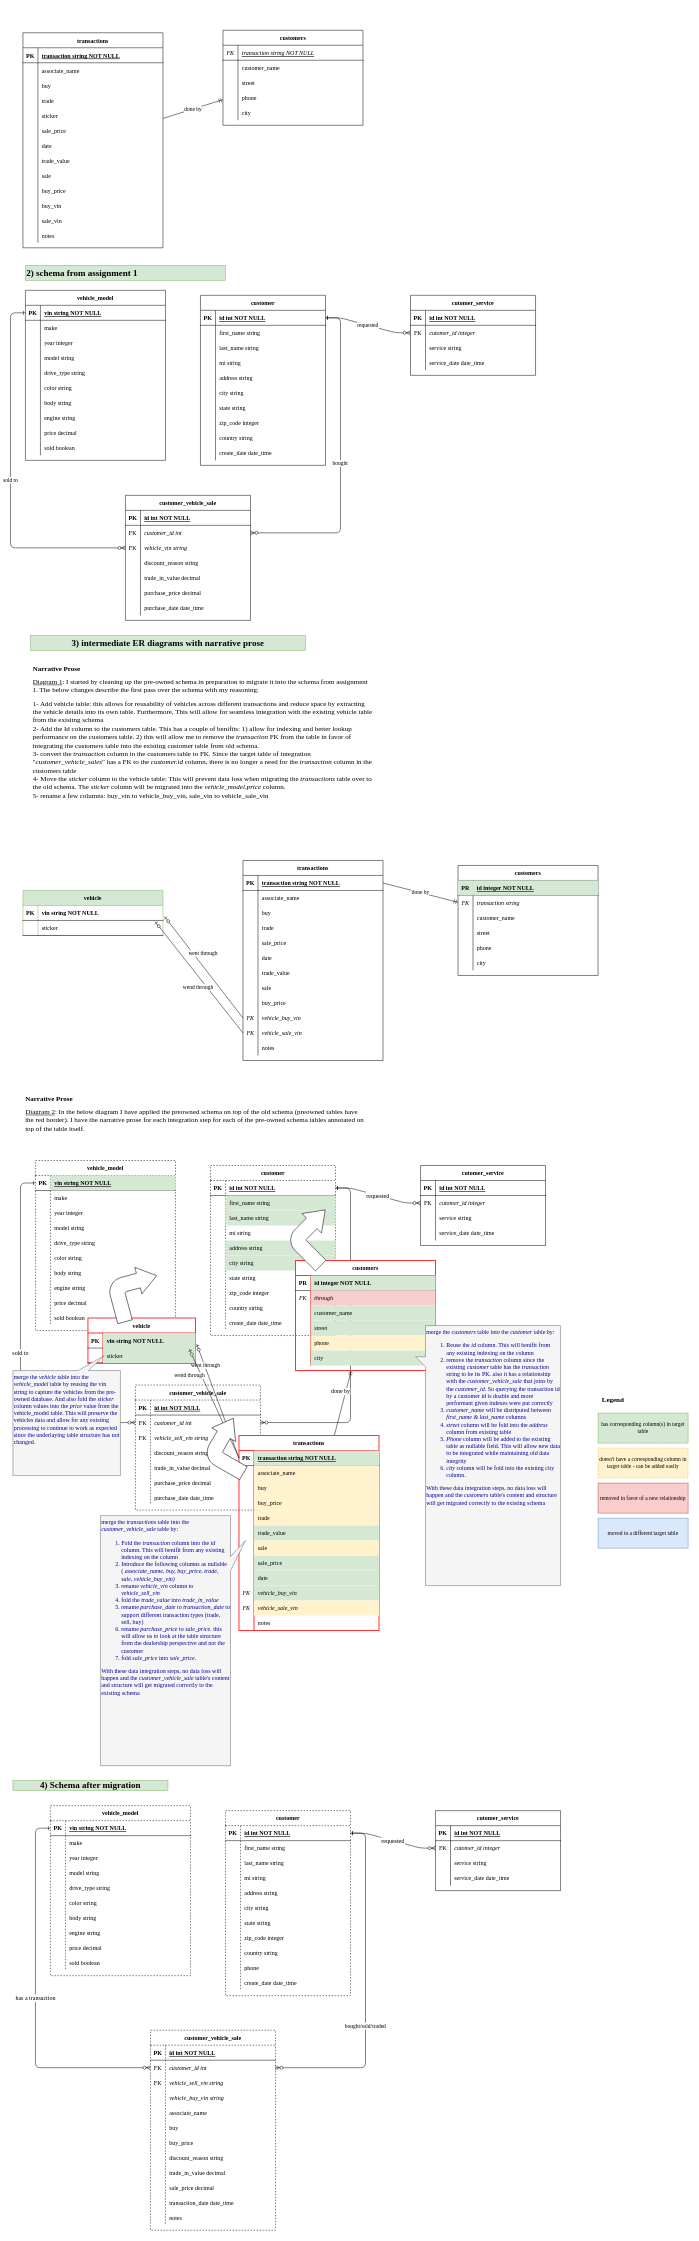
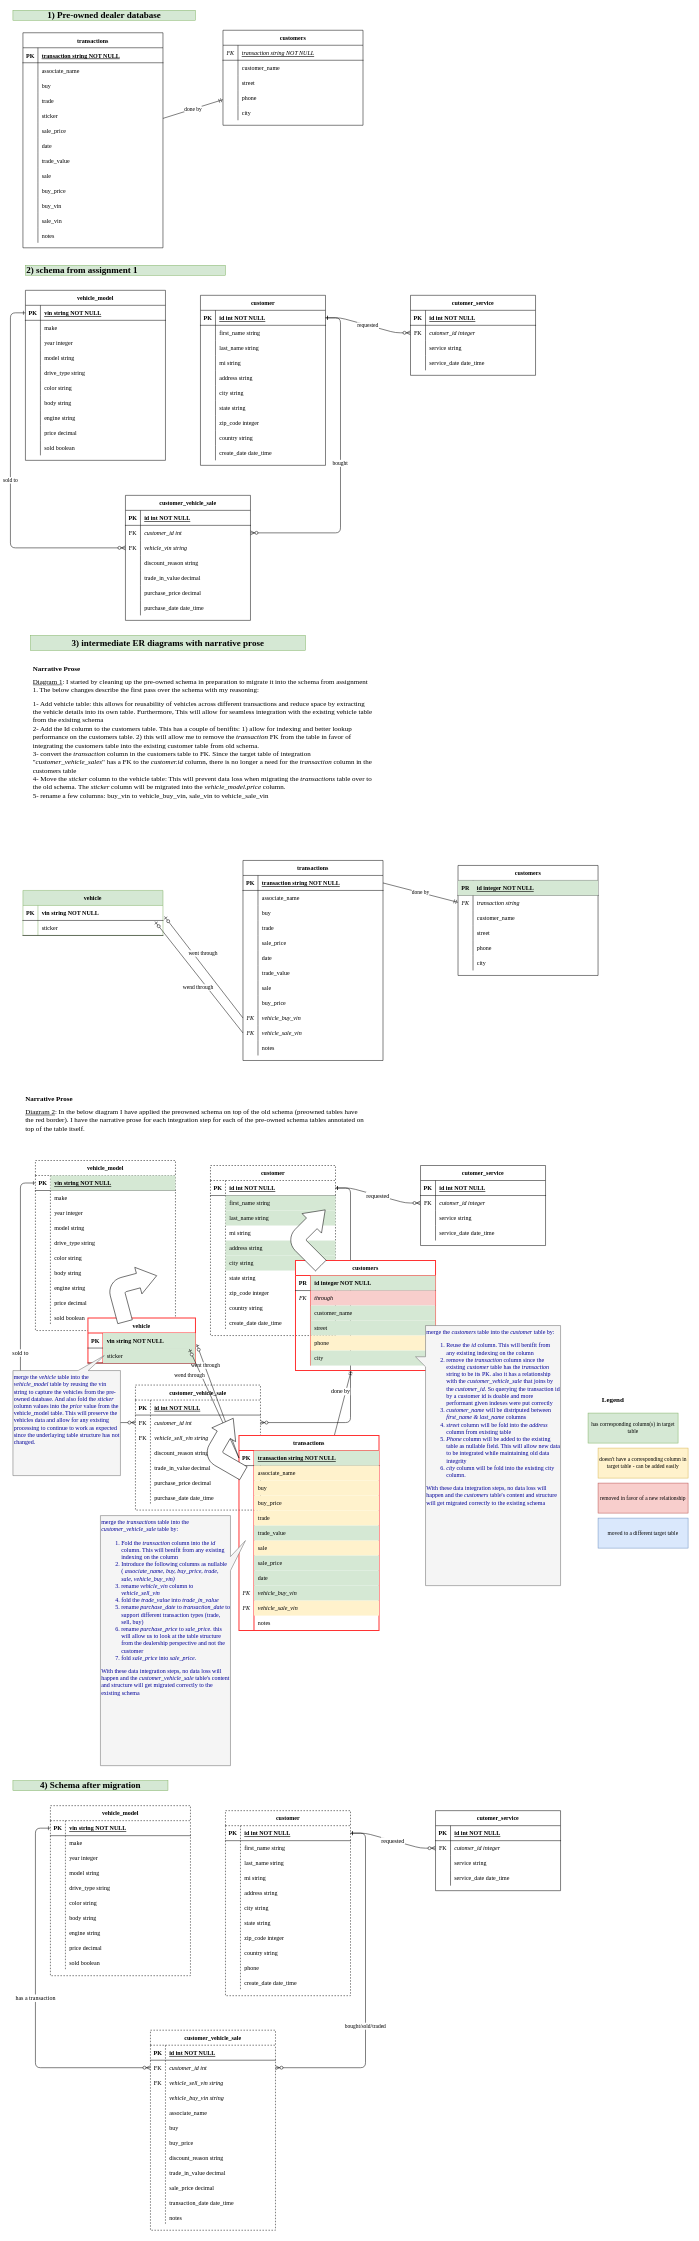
none -> (104, 15)
(125, 273) -> (125, 270)
(643, 1428) -> (633, 1428)
(643, 1463) -> (643, 1463)
